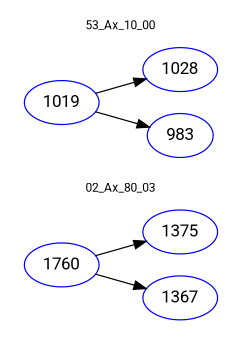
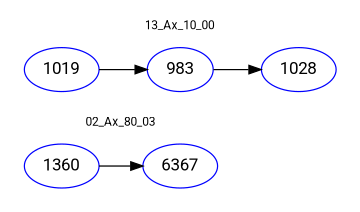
(121, 26) -> (180, 26)
(115, 88) -> (231, 70)
(180, 232) -> none
(62, 265) -> (62, 166)
(180, 298) -> (180, 166)
